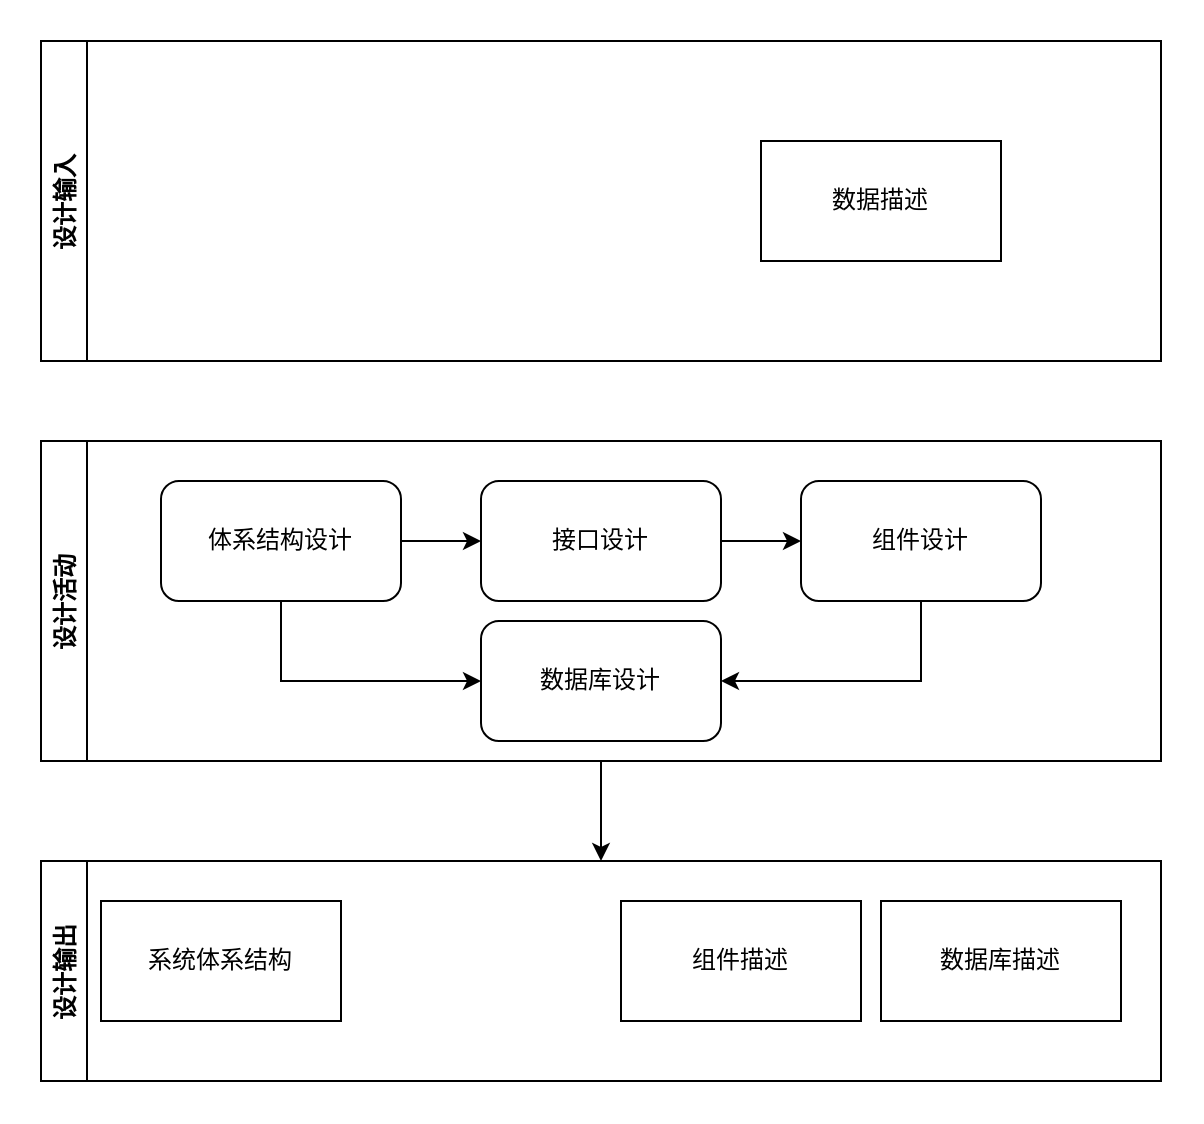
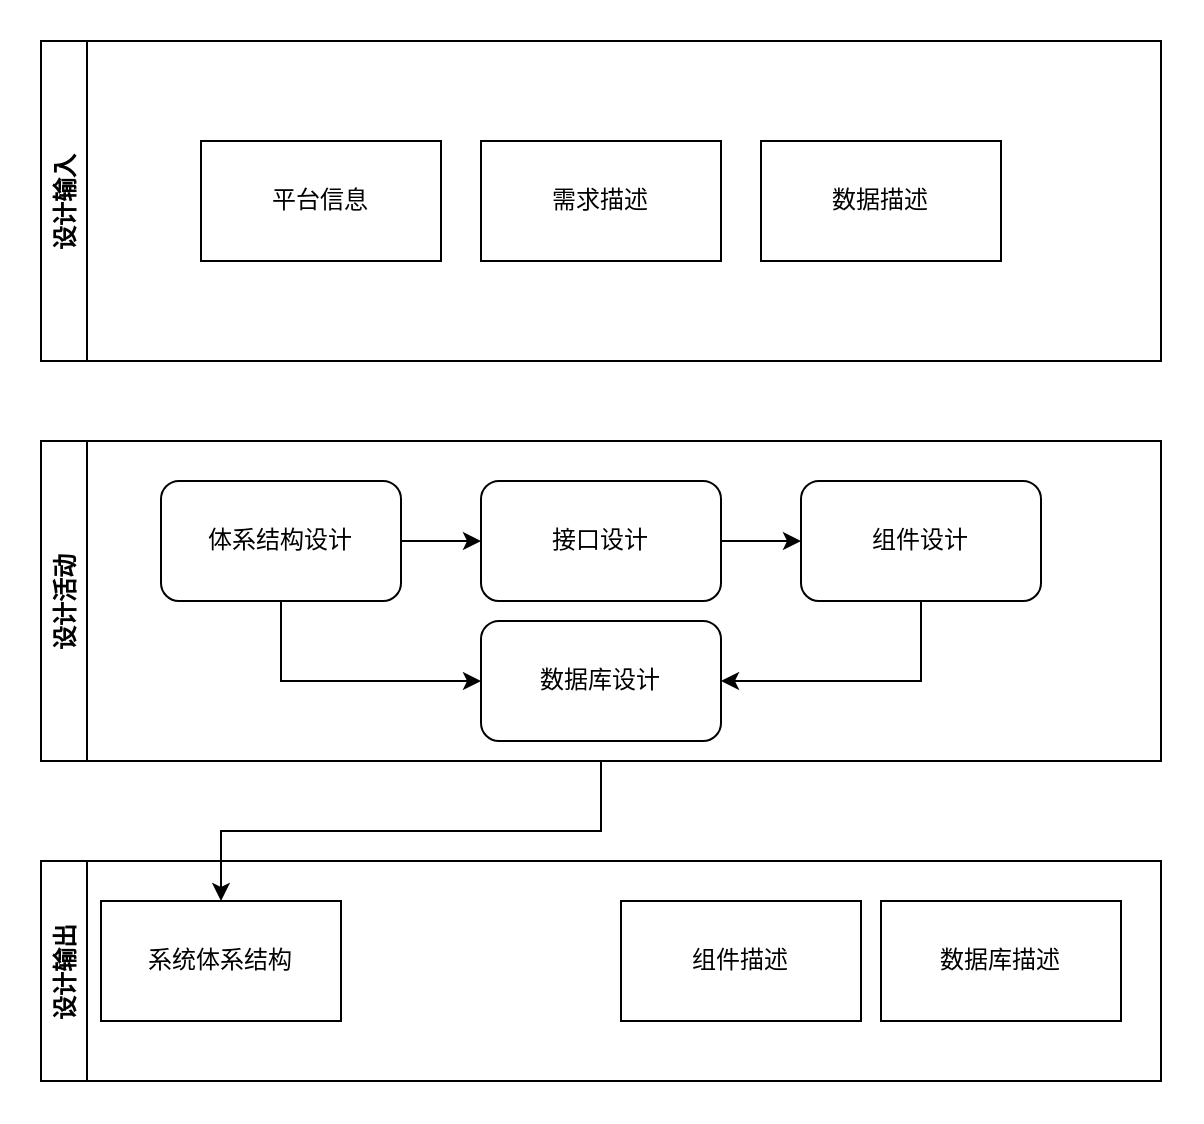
none -> (321, 201)
none -> (601, 201)
(601, 838) -> (384, 831)
